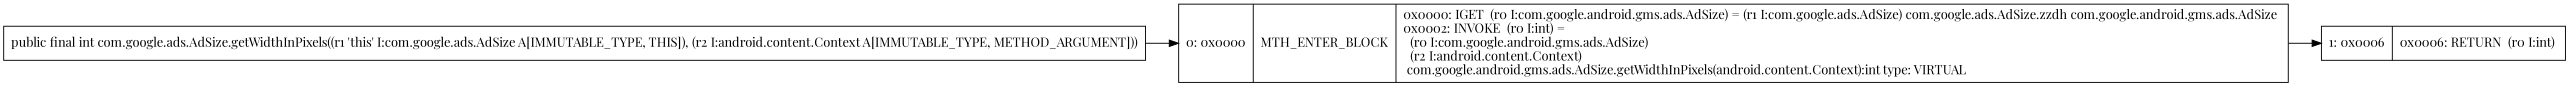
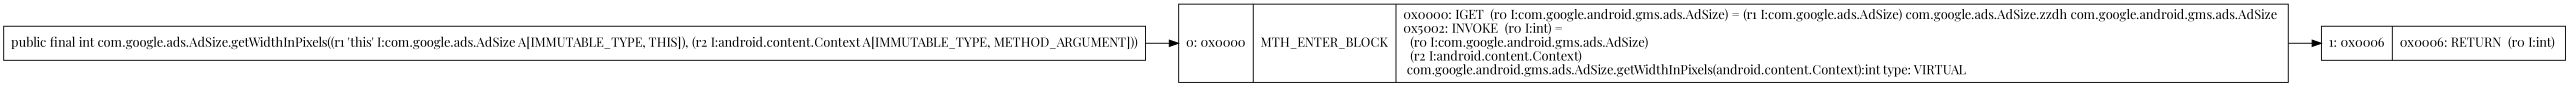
(1486, 29) -> (1485, 29)
